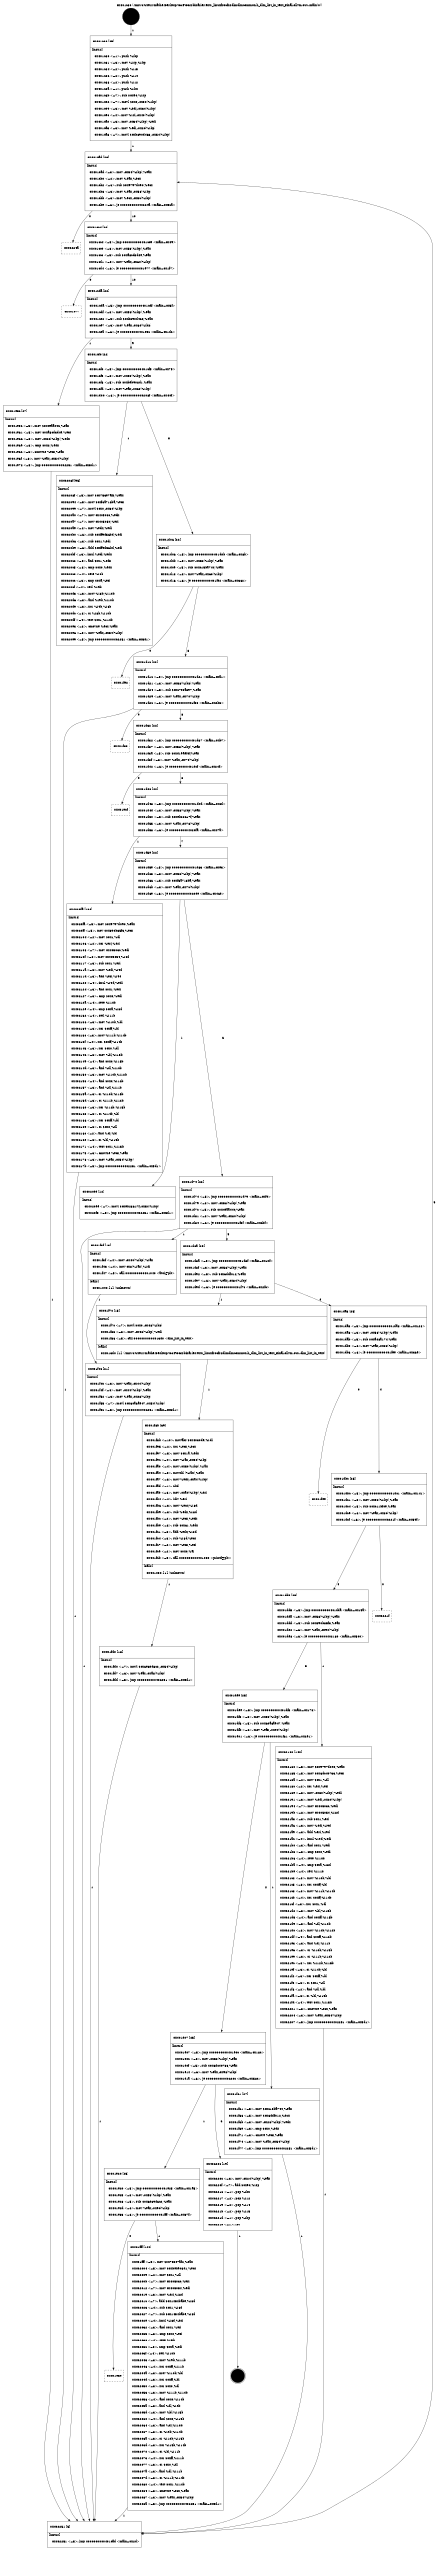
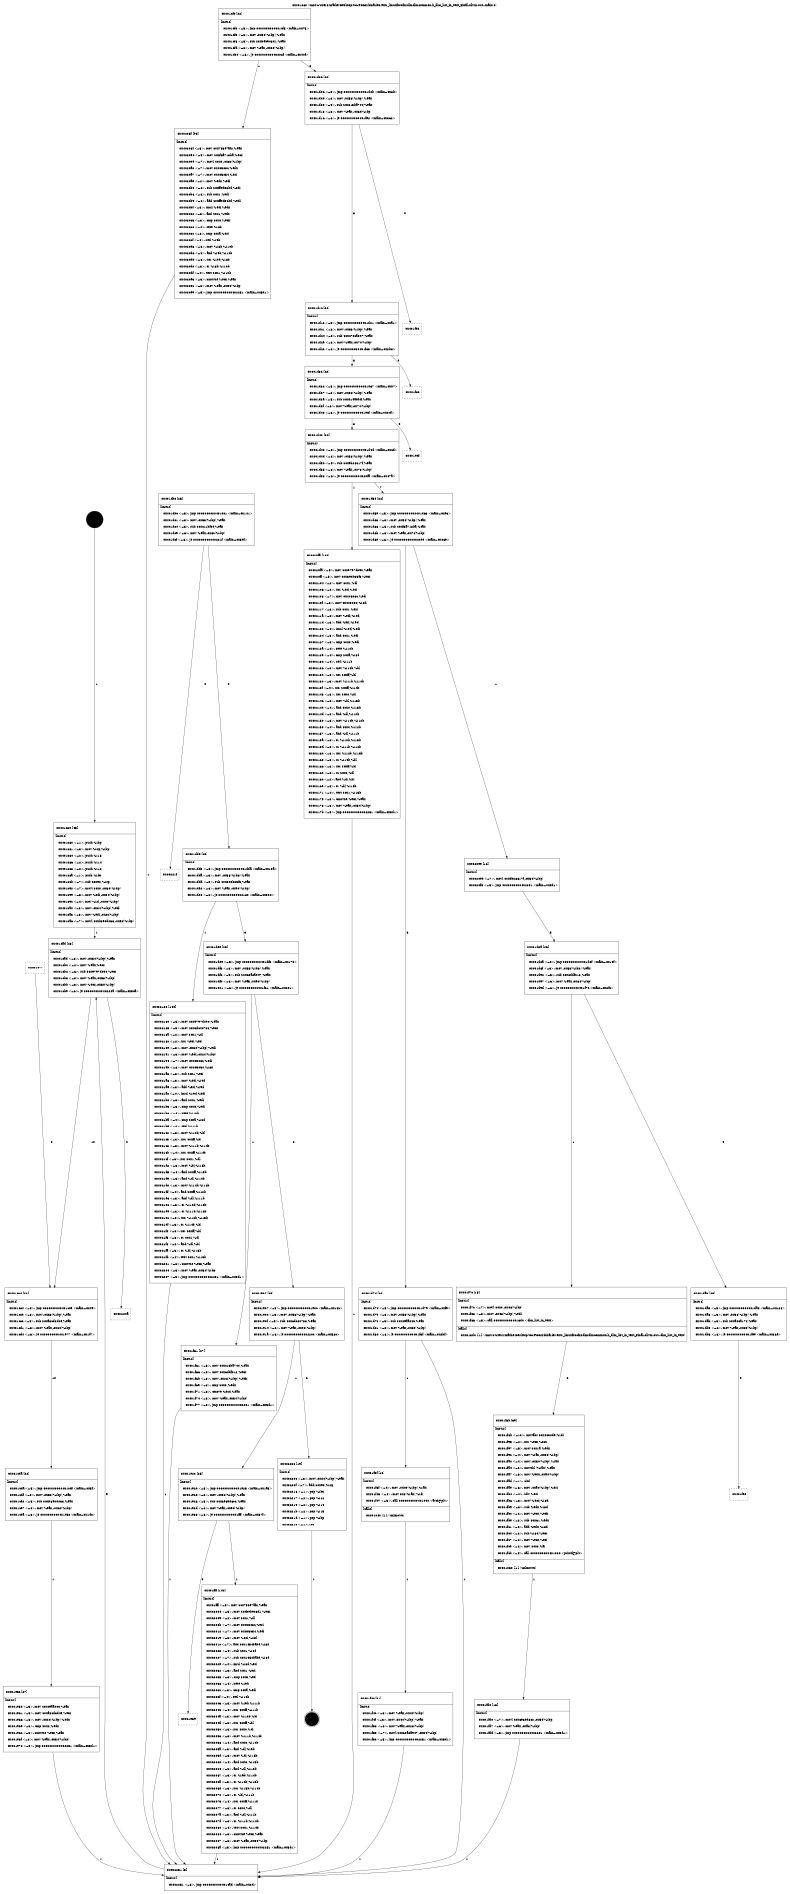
(81, 288) -> (43, 1130)
(131, 343) -> none
(227, 1234) -> (538, 916)
(208, 1390) -> (567, 1378)
(379, 1415) -> none
(64, 1592) -> (147, 1069)
